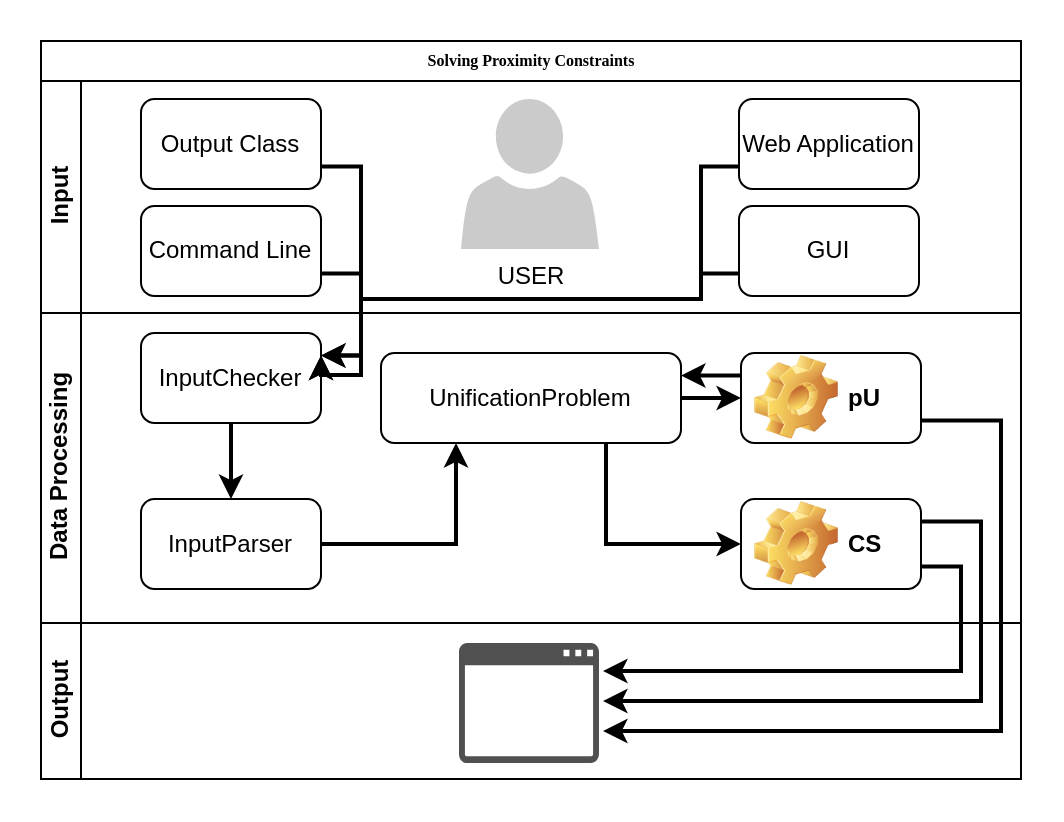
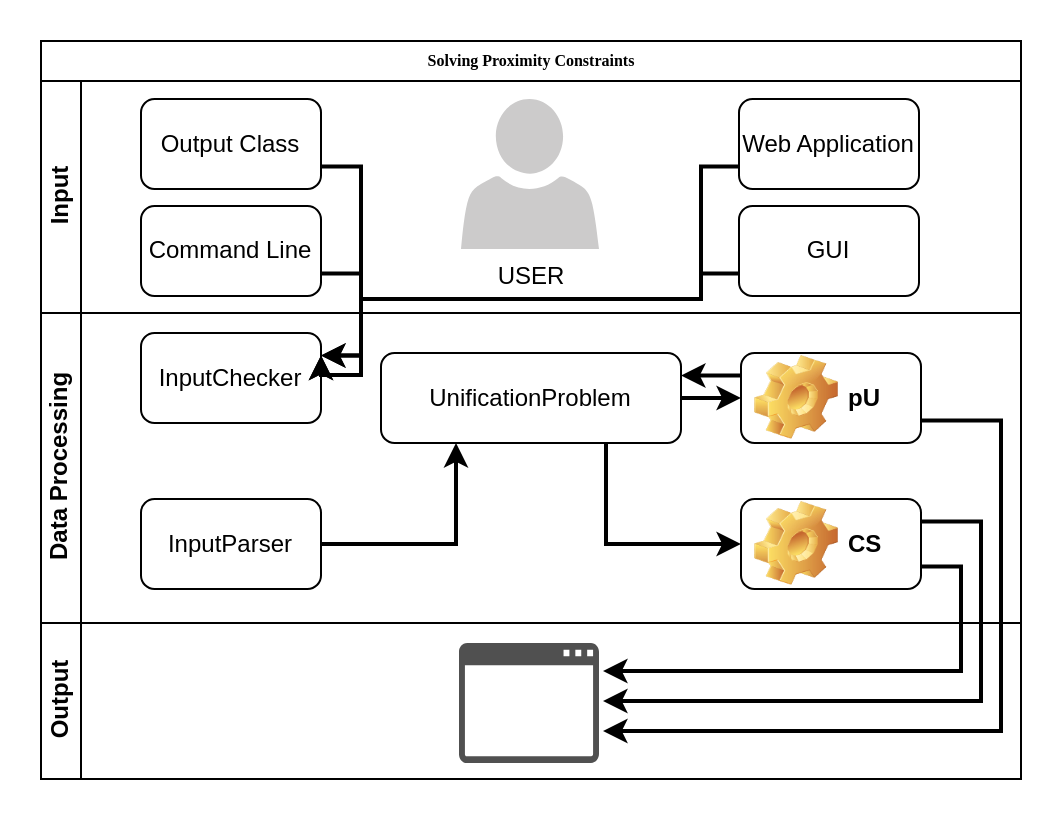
(231, 452) -> none
